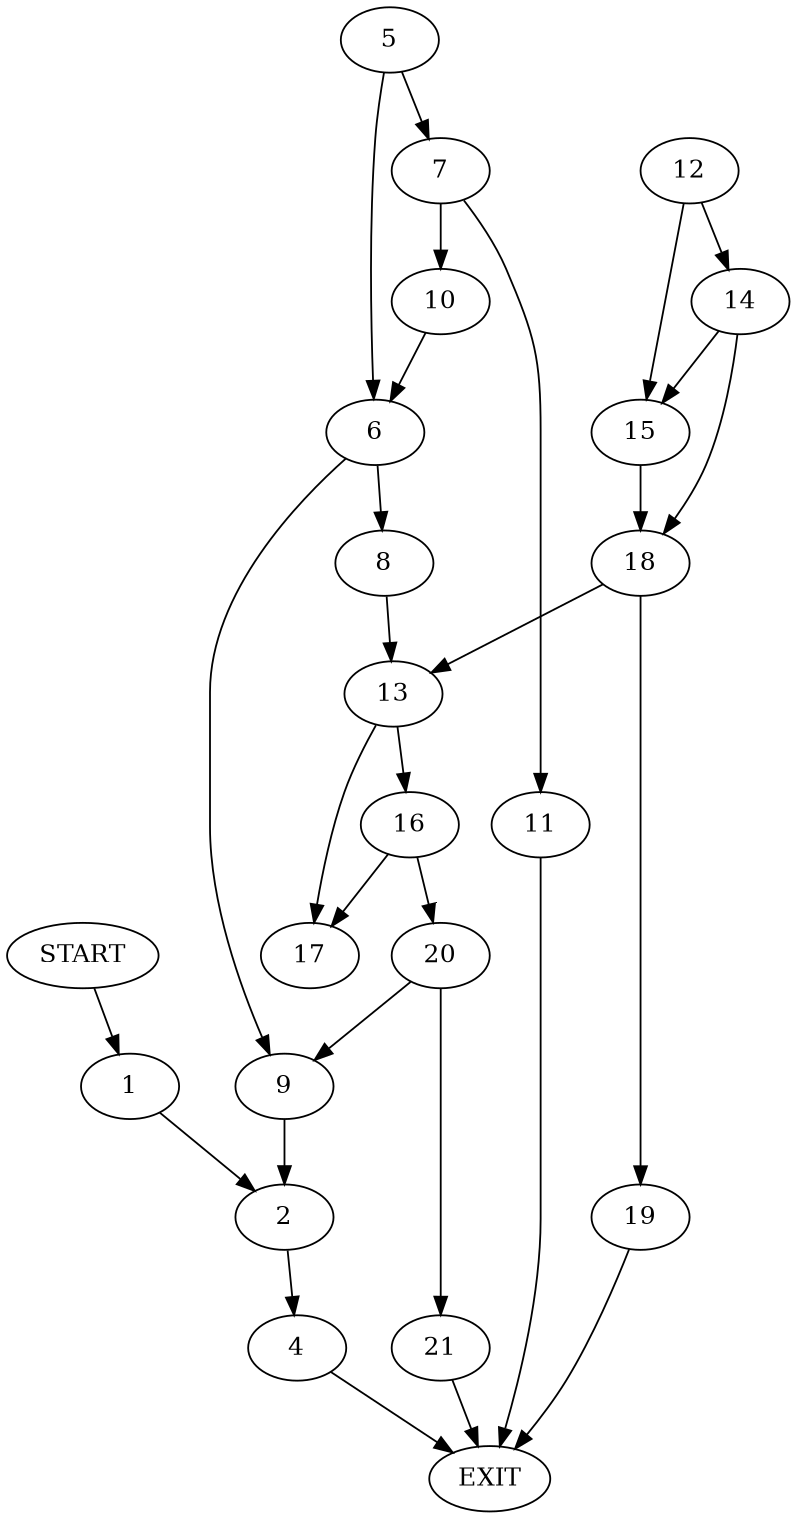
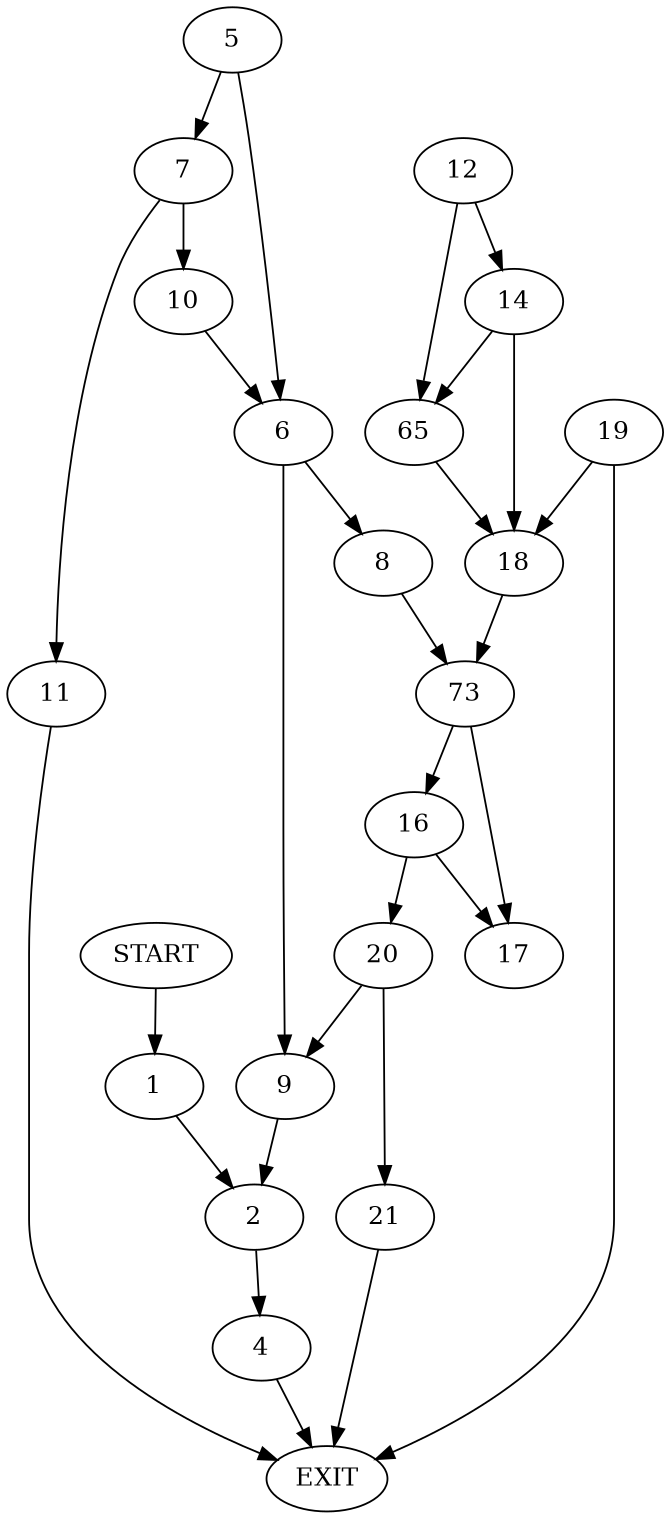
(641, 432) -> (414, 432)
(393, 694) -> (465, 694)
(641, 881) -> (570, 491)
